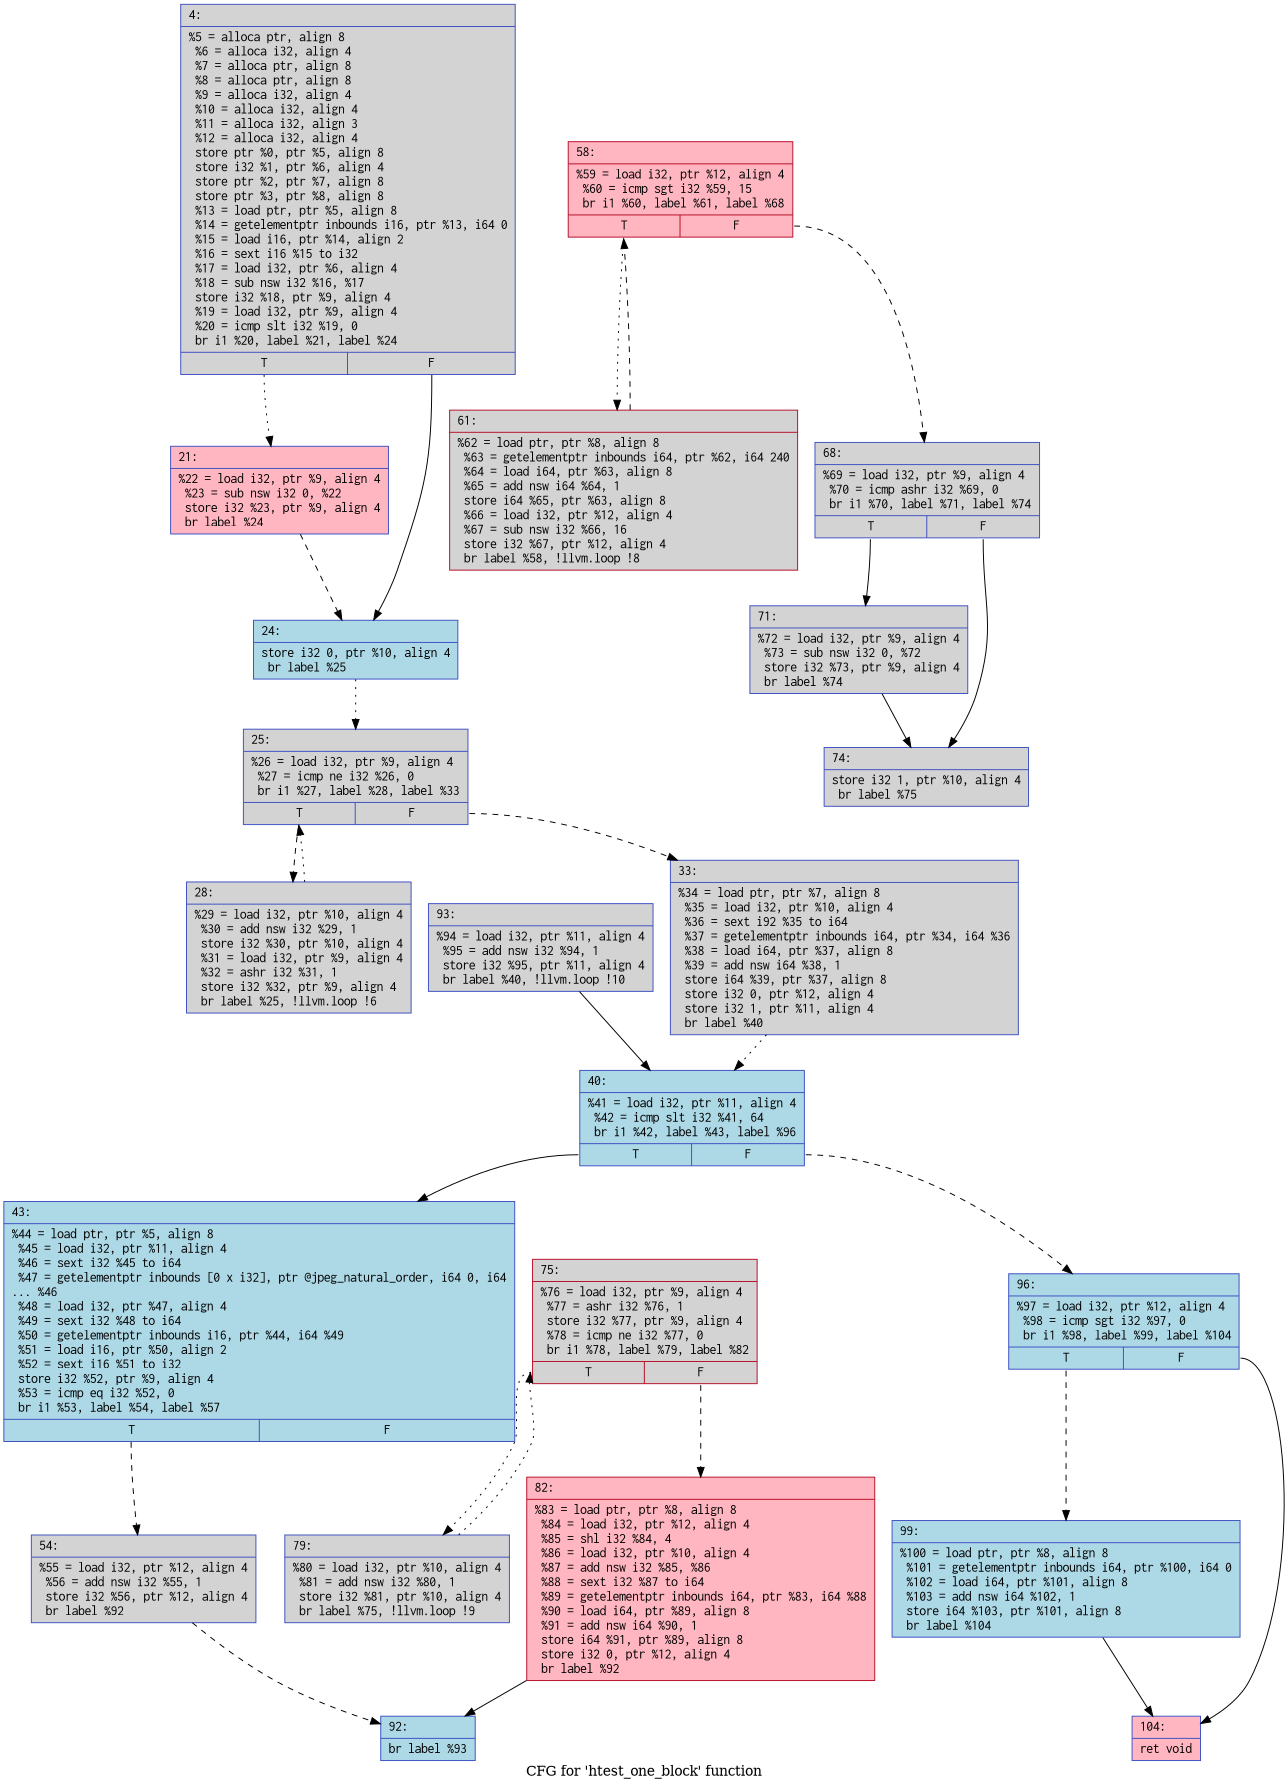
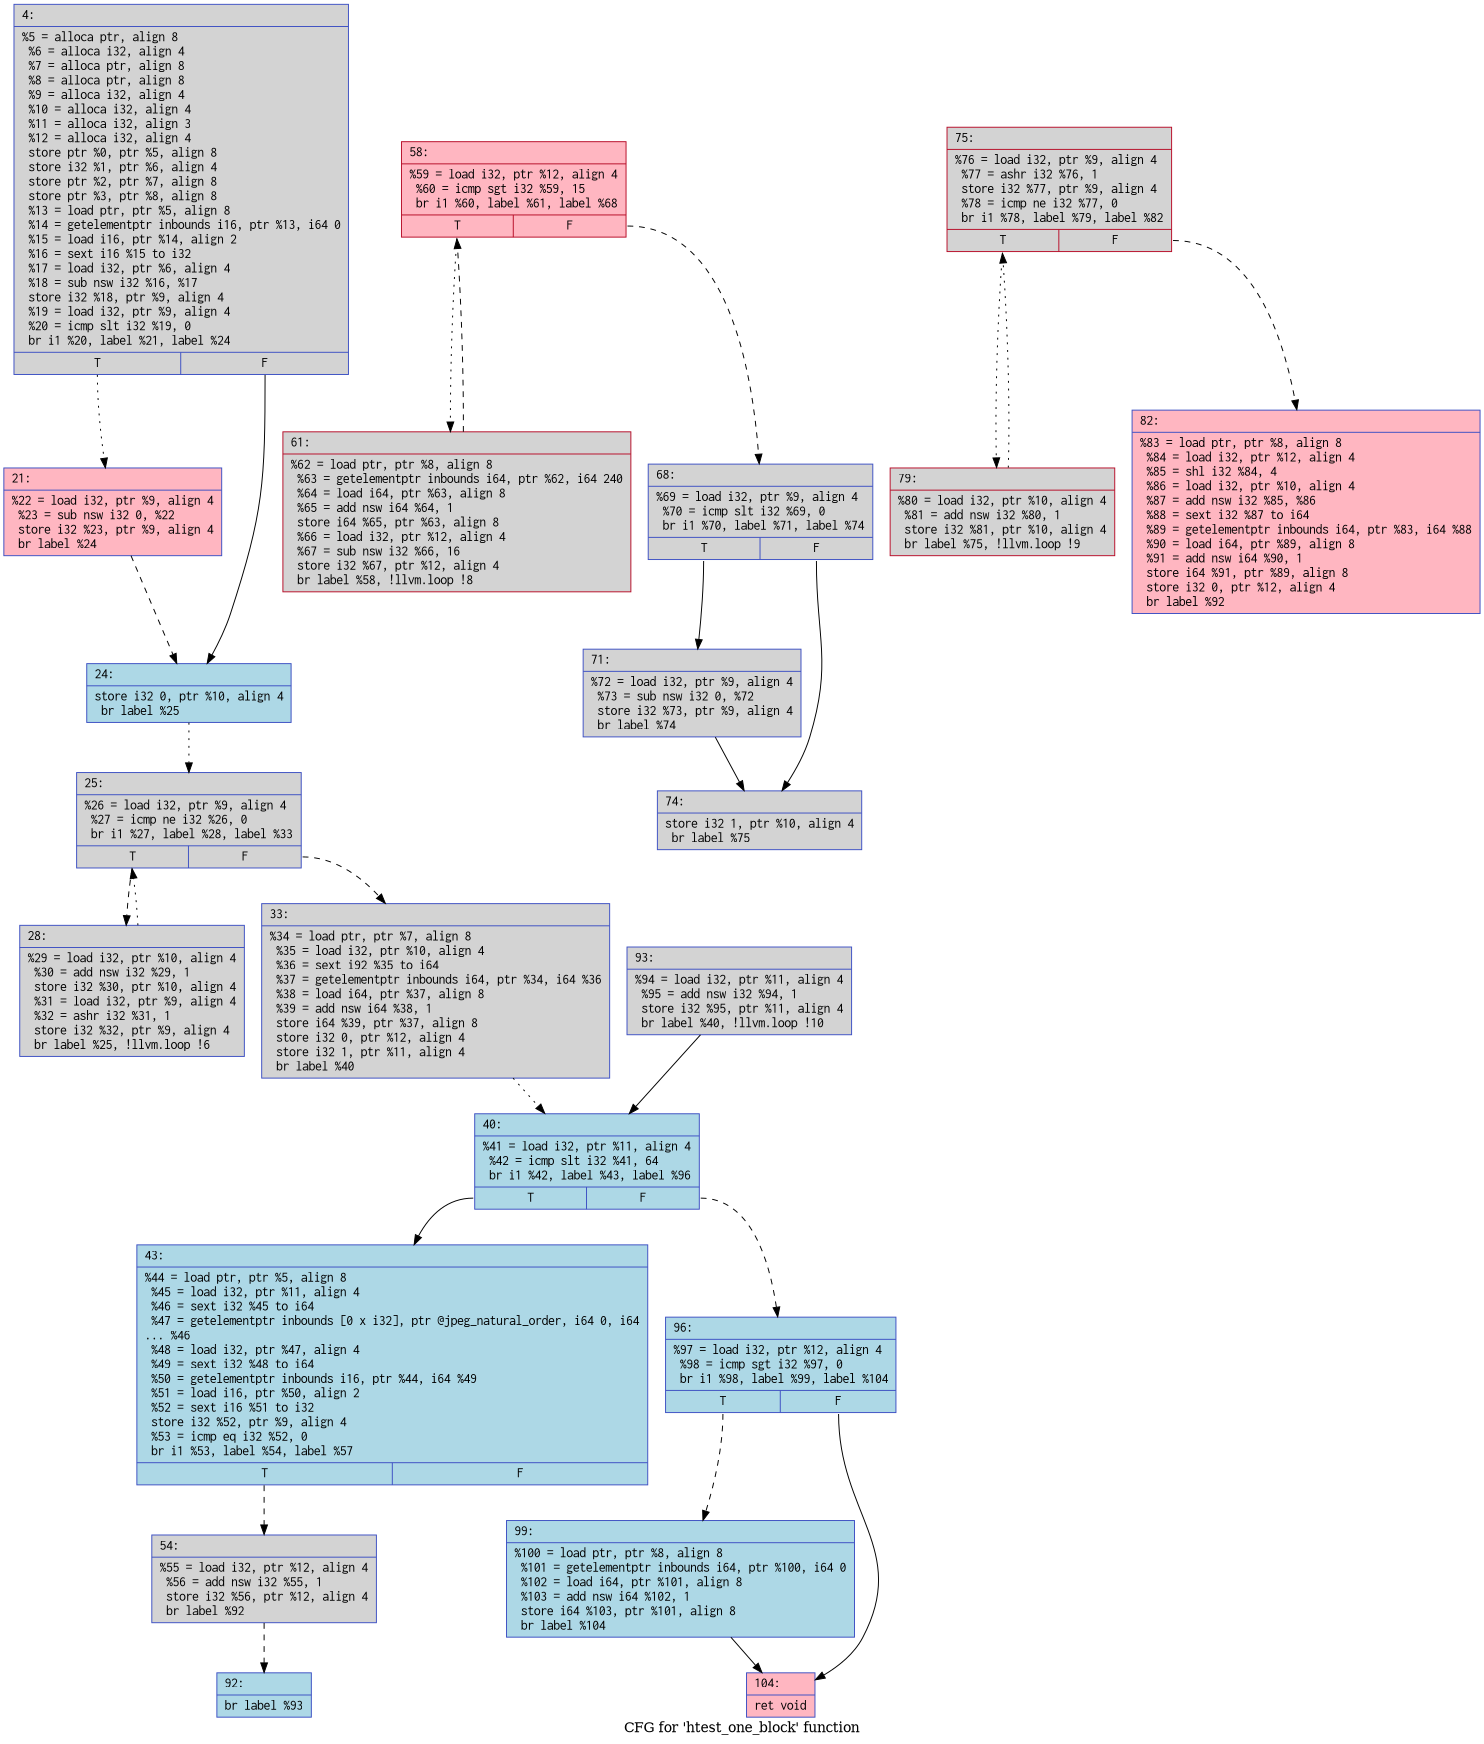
(911, 490) -> (741, 511)
(397, 1579) -> (1002, 512)
(701, 1579) -> (1306, 512)
(500, 1696) -> none
